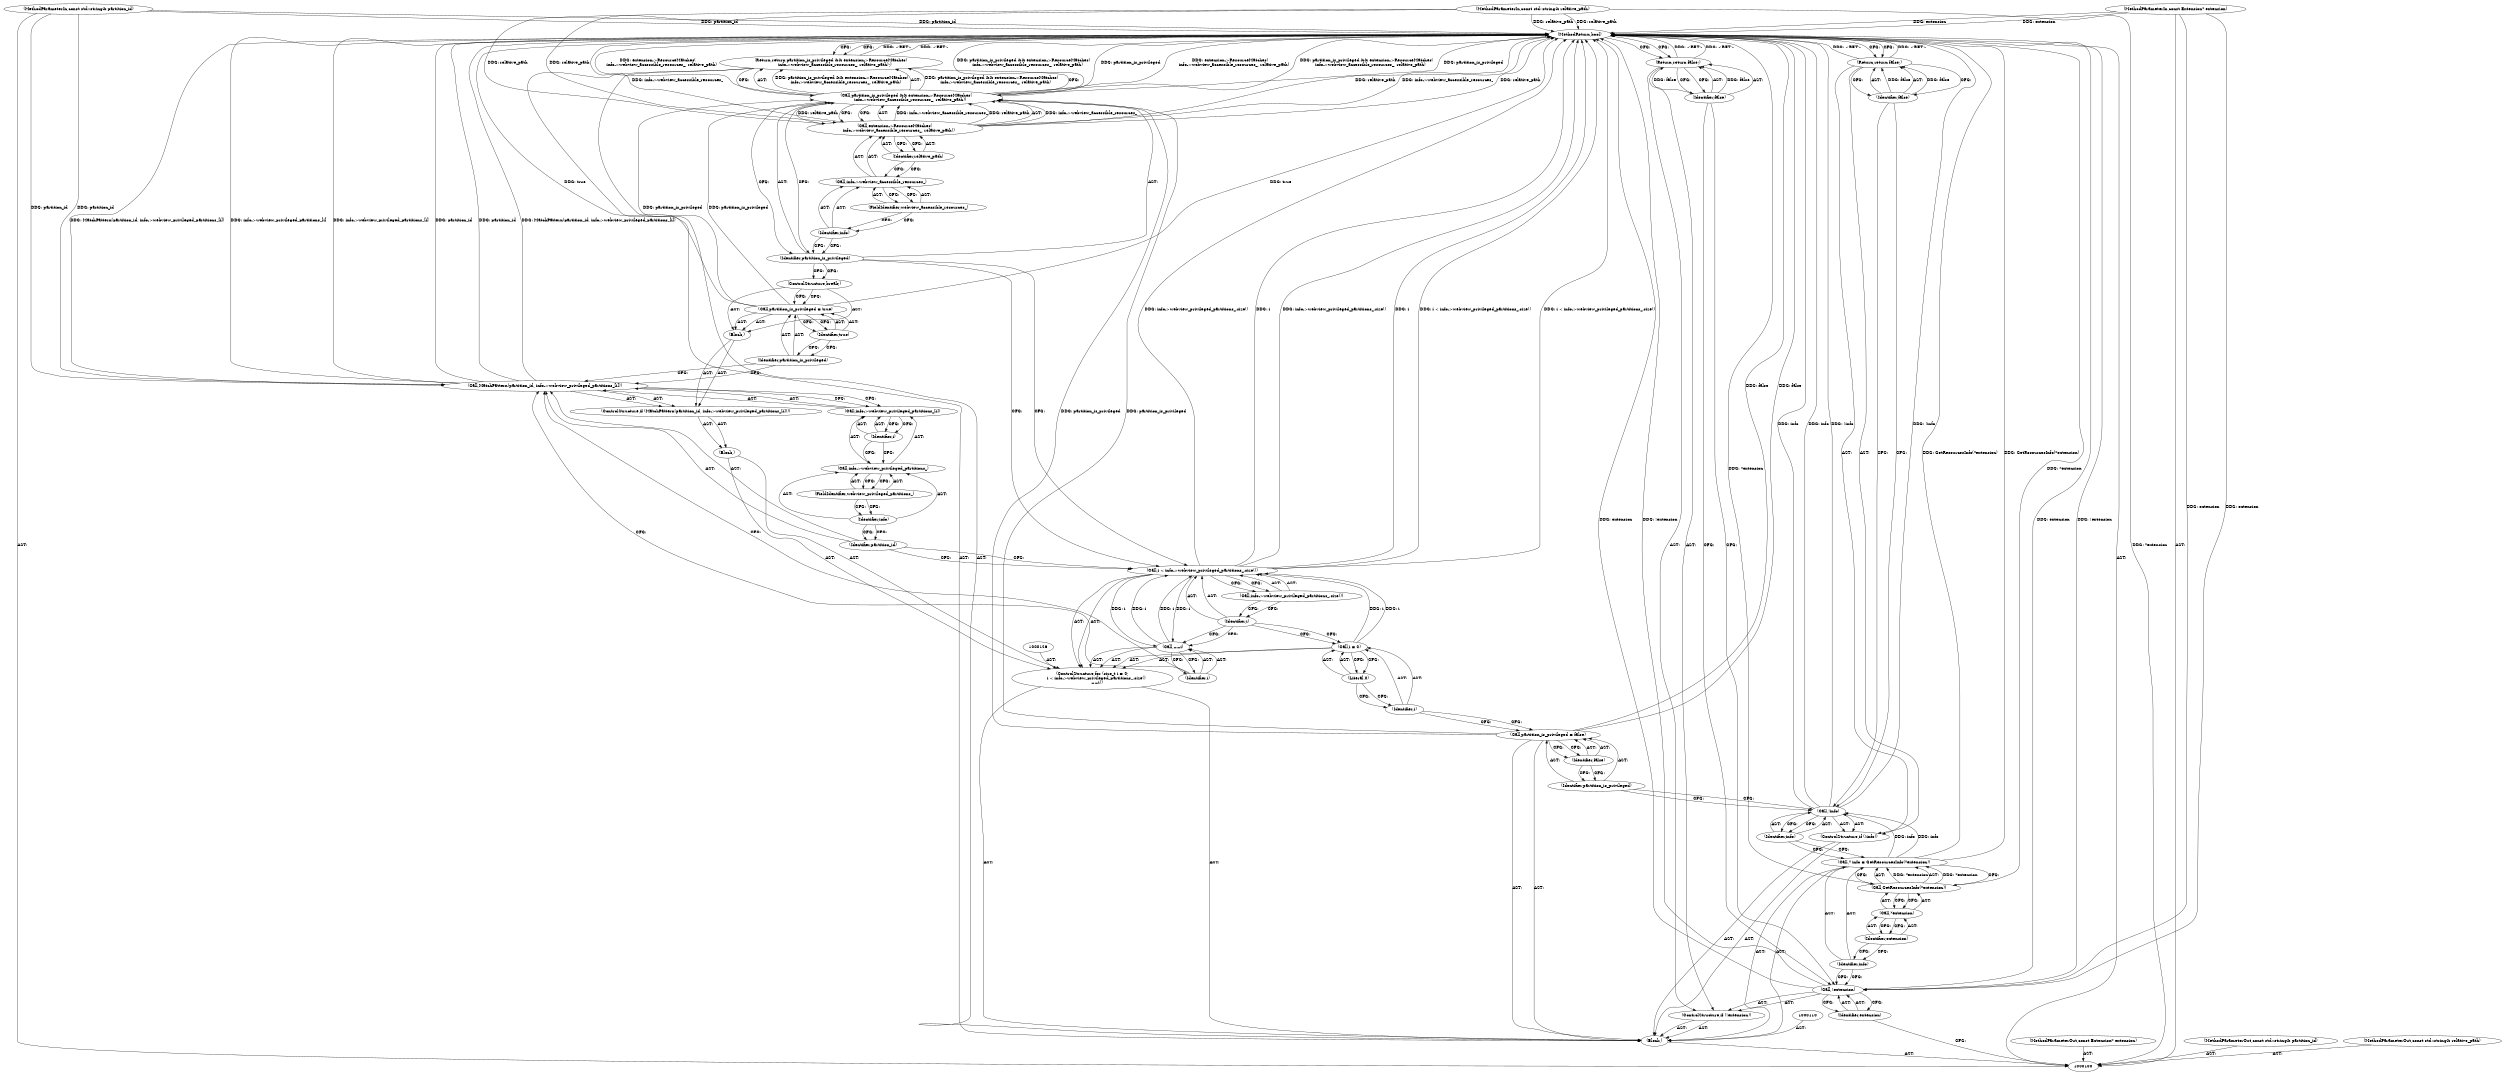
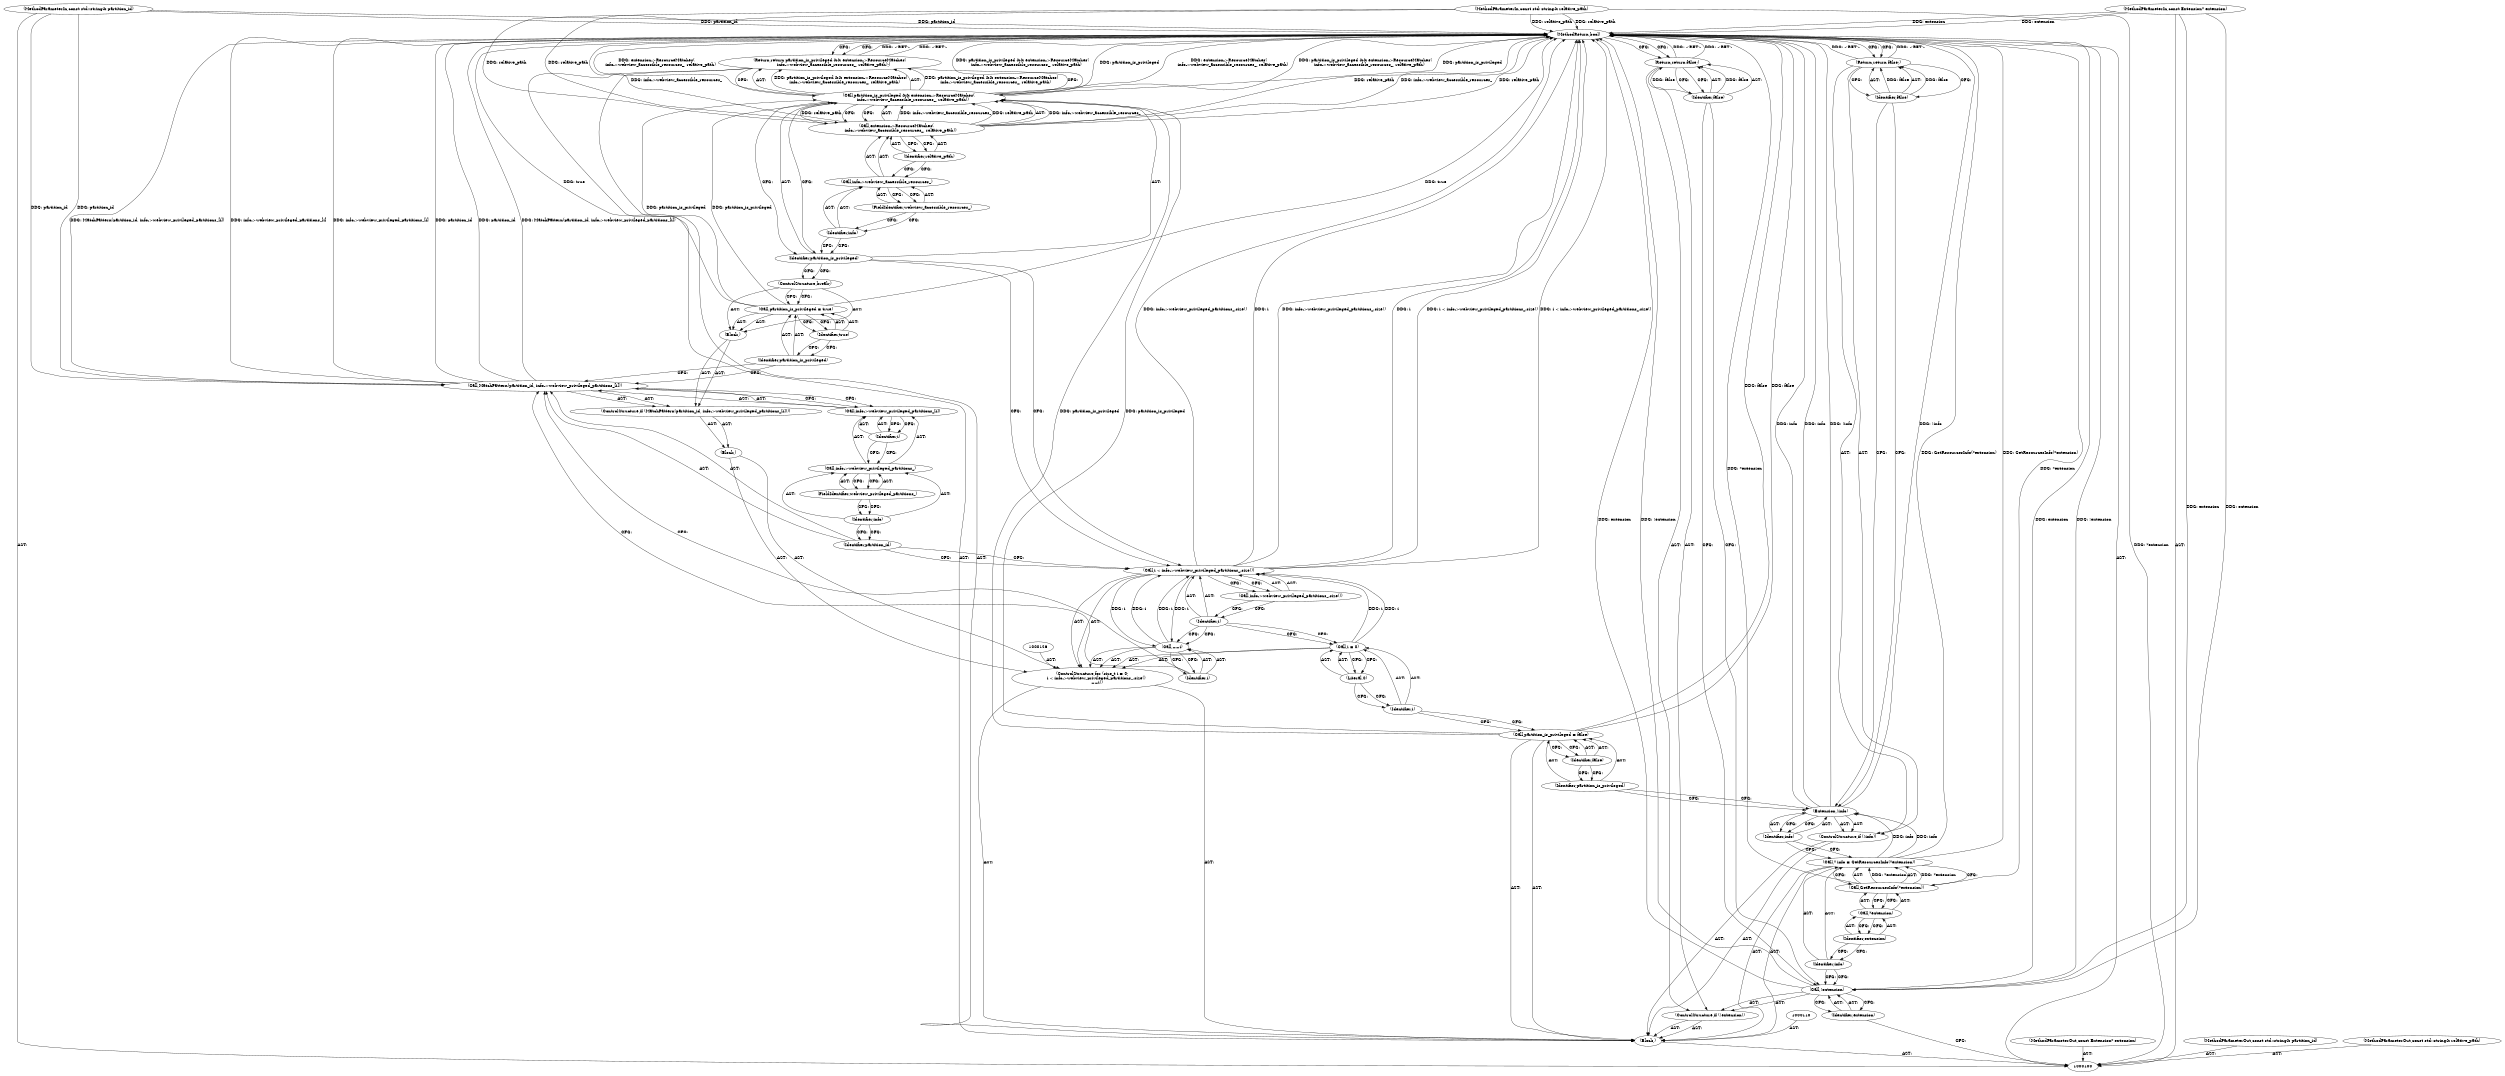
(1828, 812) -> (1831, 812)
